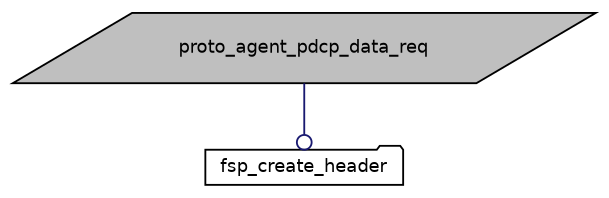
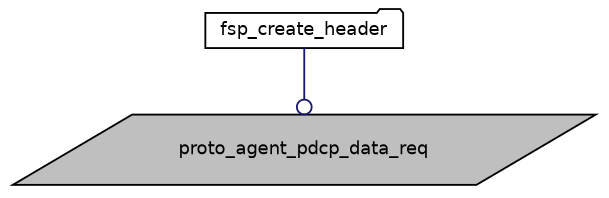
(304, 109) -> (304, 74)
